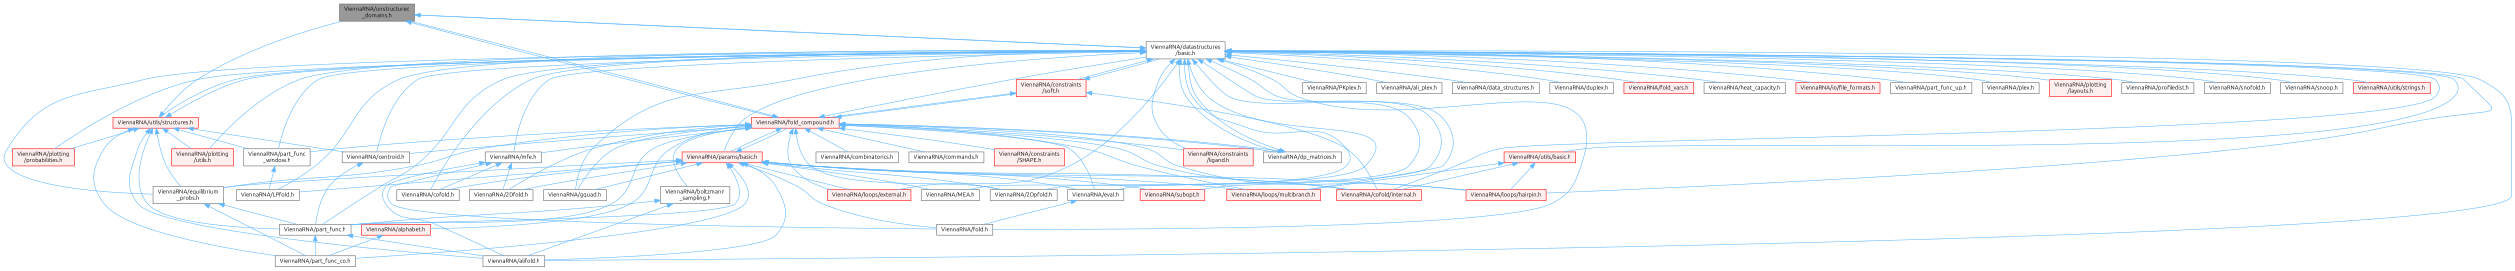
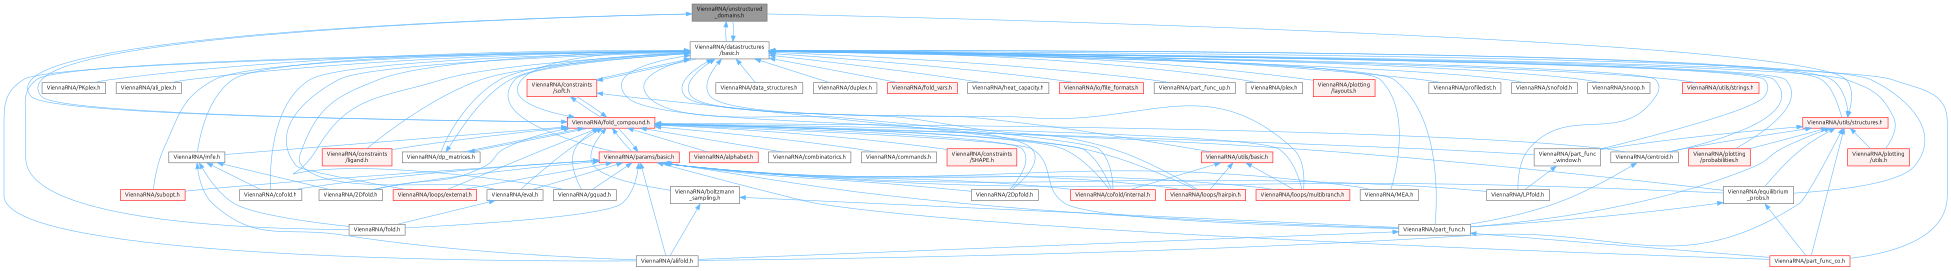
(360, 244) -> (1472, 61)
(315, 261) -> (1810, 261)
